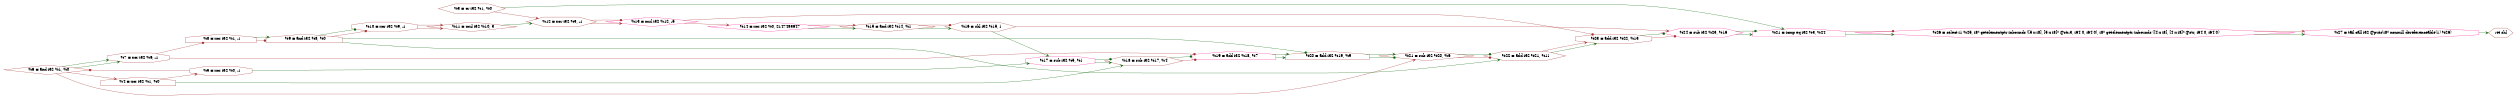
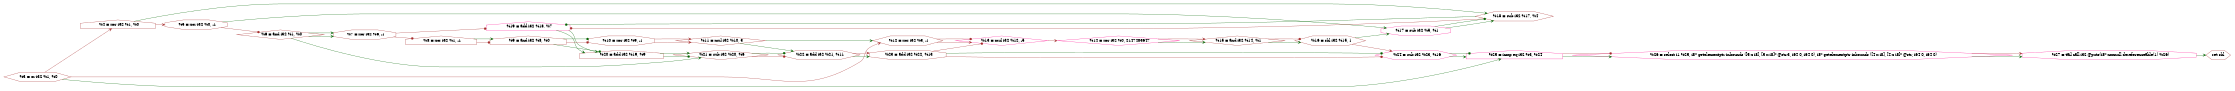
(1138, 15) -> (957, 47)
(1799, 33) -> (1514, 55)
(921, 51) -> (765, 47)
(91, 76) -> (77, 51)
(735, 94) -> (493, 67)
